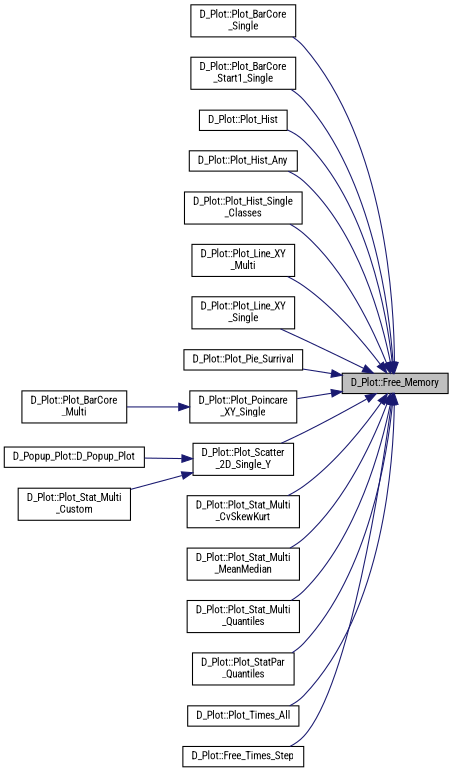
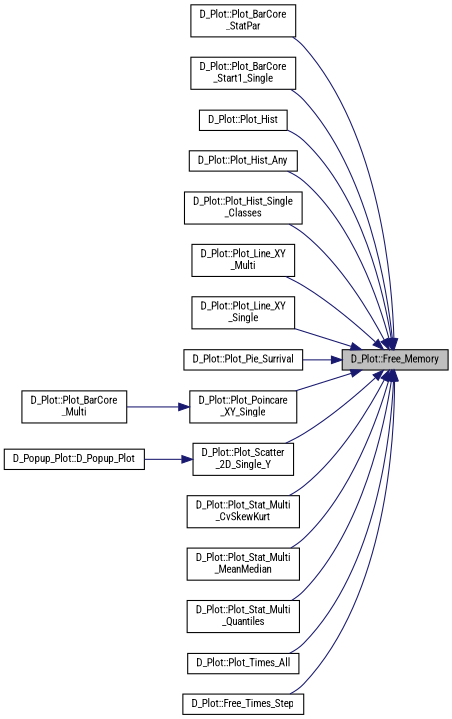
(243, 21) -> (243, 21)
(74, 504) -> none
(243, 669) -> none
